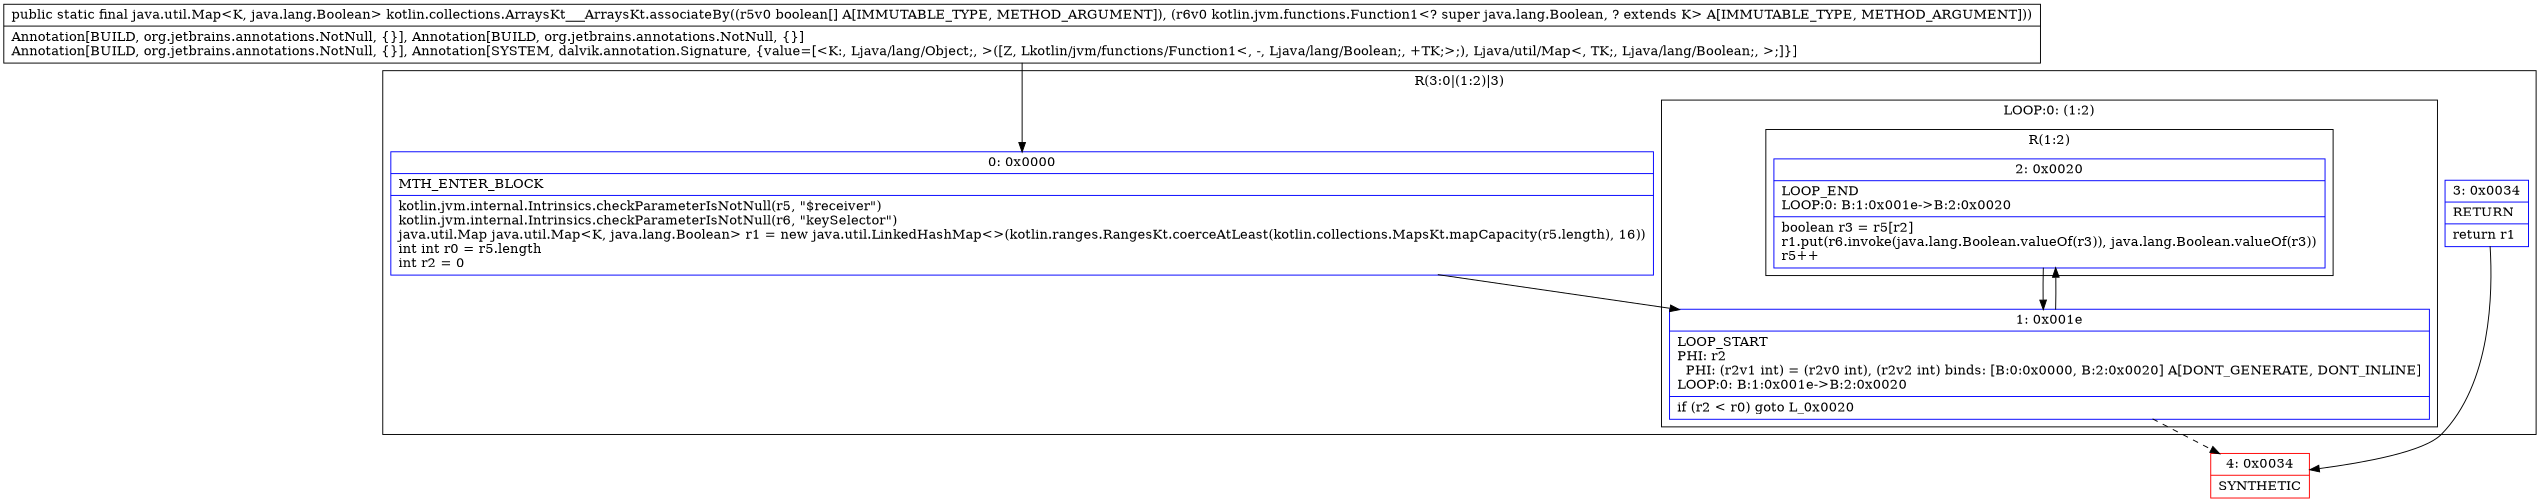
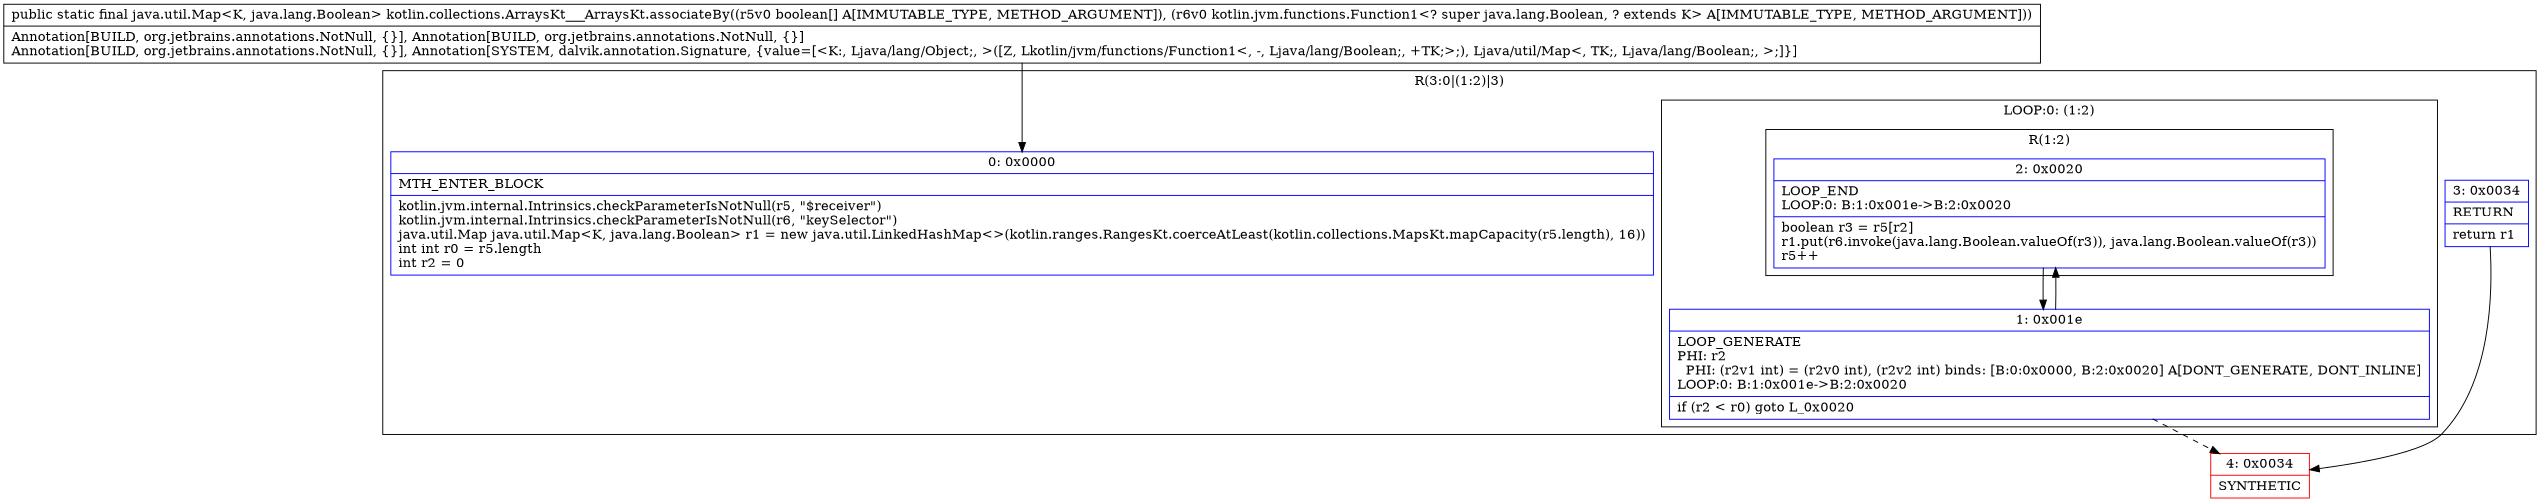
(1554, 291) -> none
(1723, 342) -> (1740, 342)
